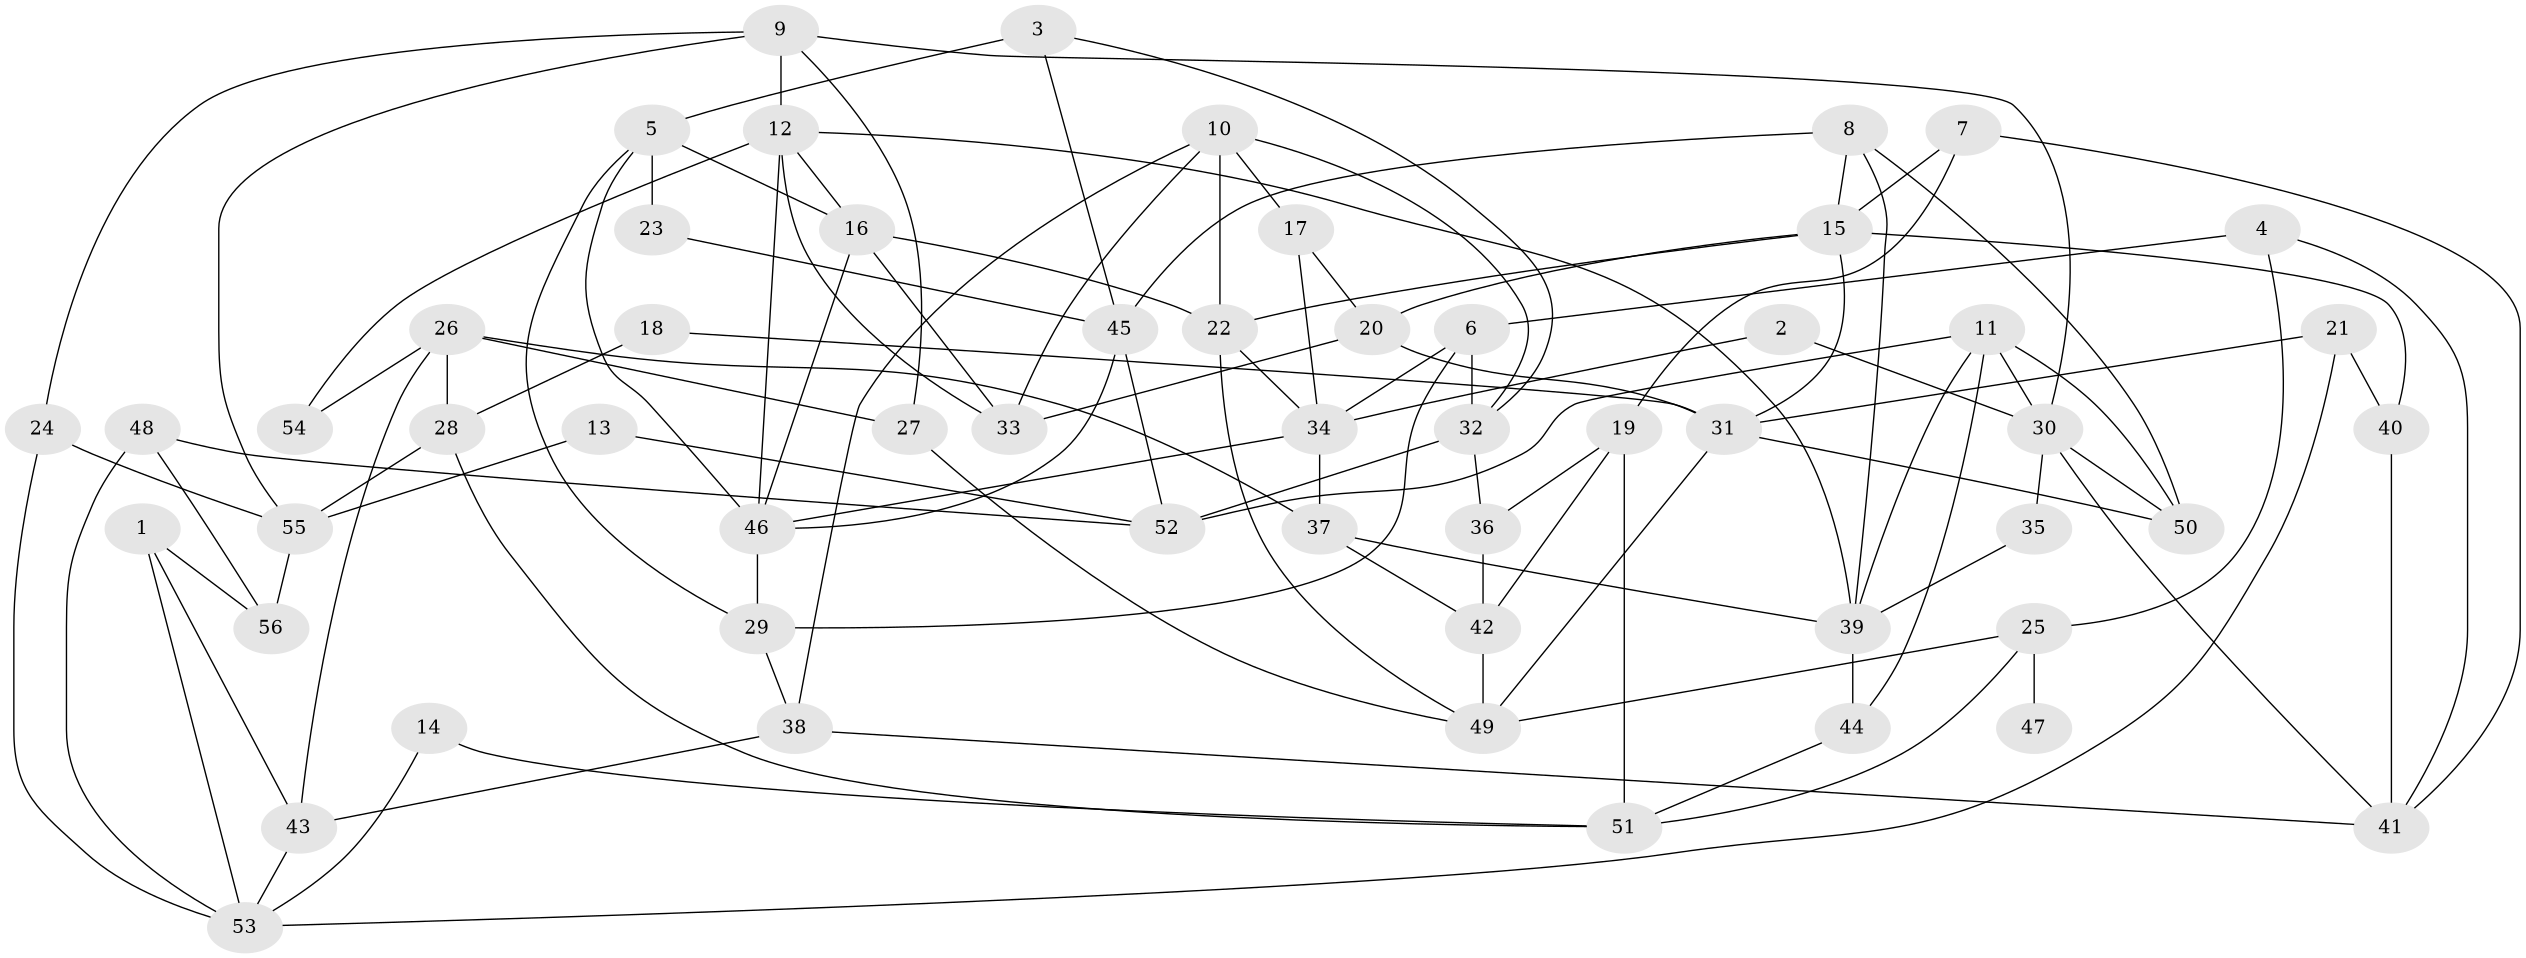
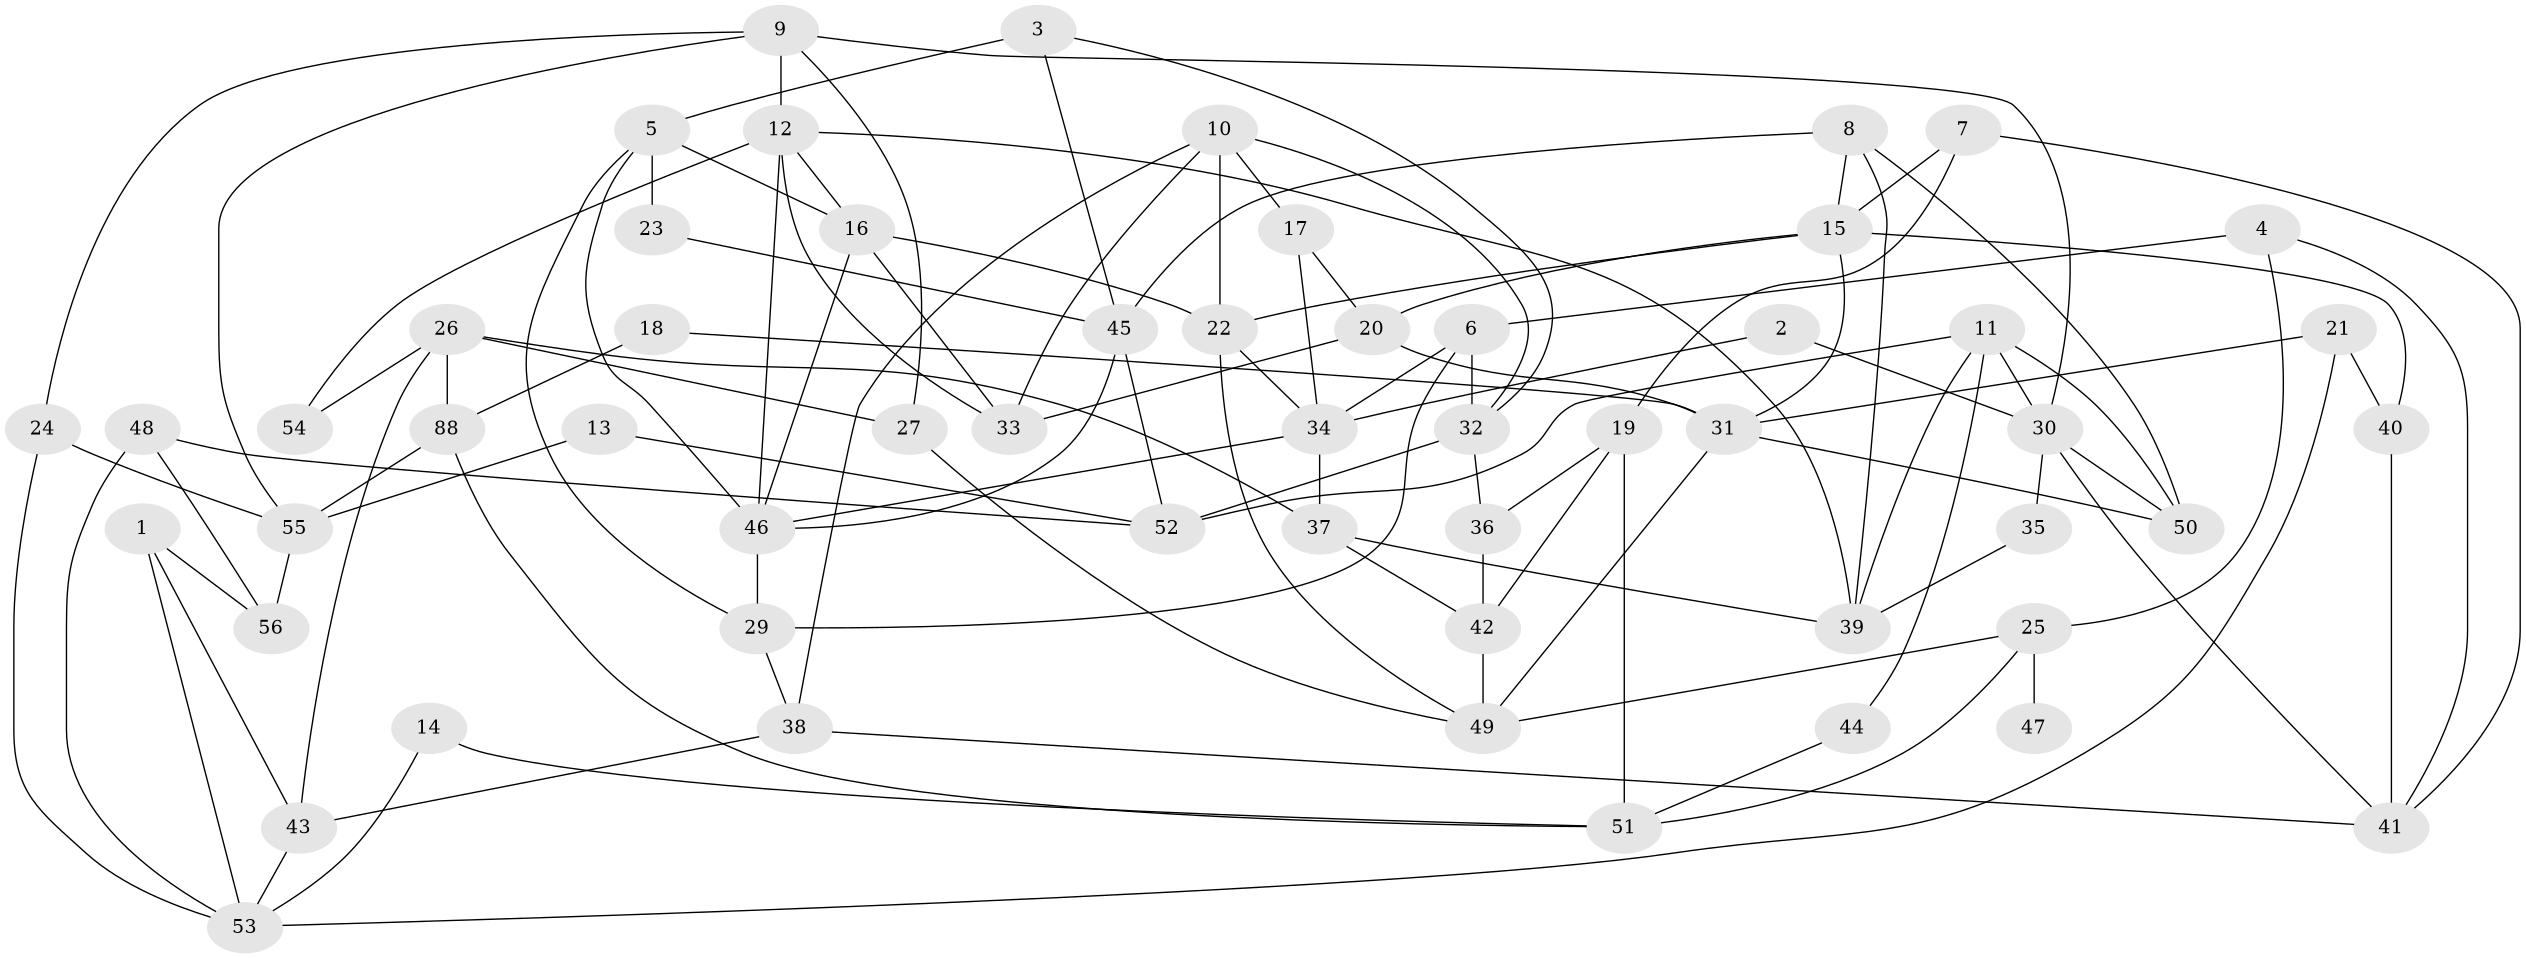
(447, 429) -> (447, 429)
(1853, 679) -> none
